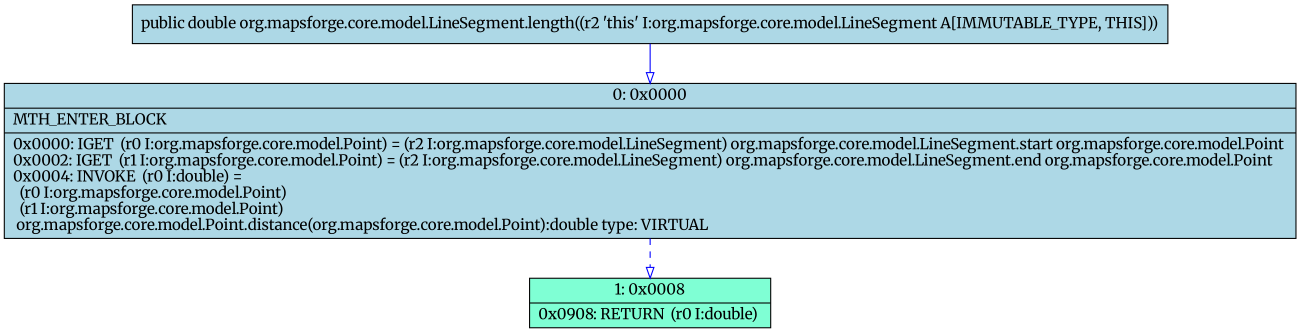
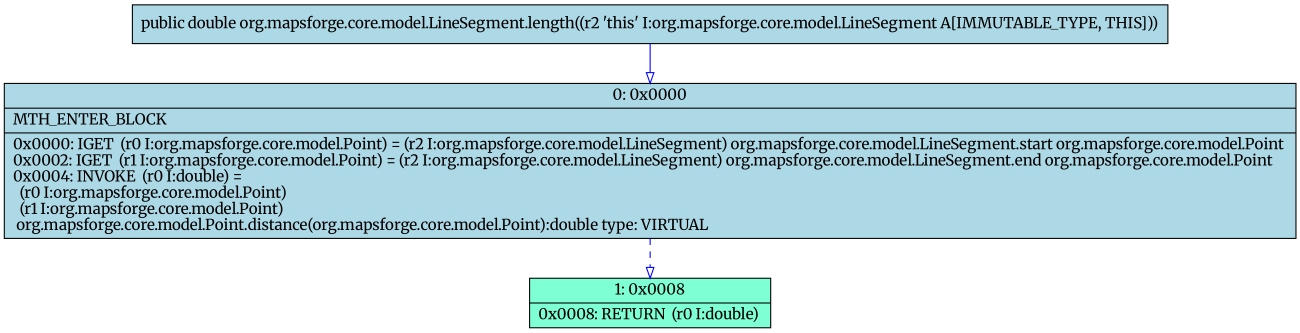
(650, 315) -> (650, 315)
